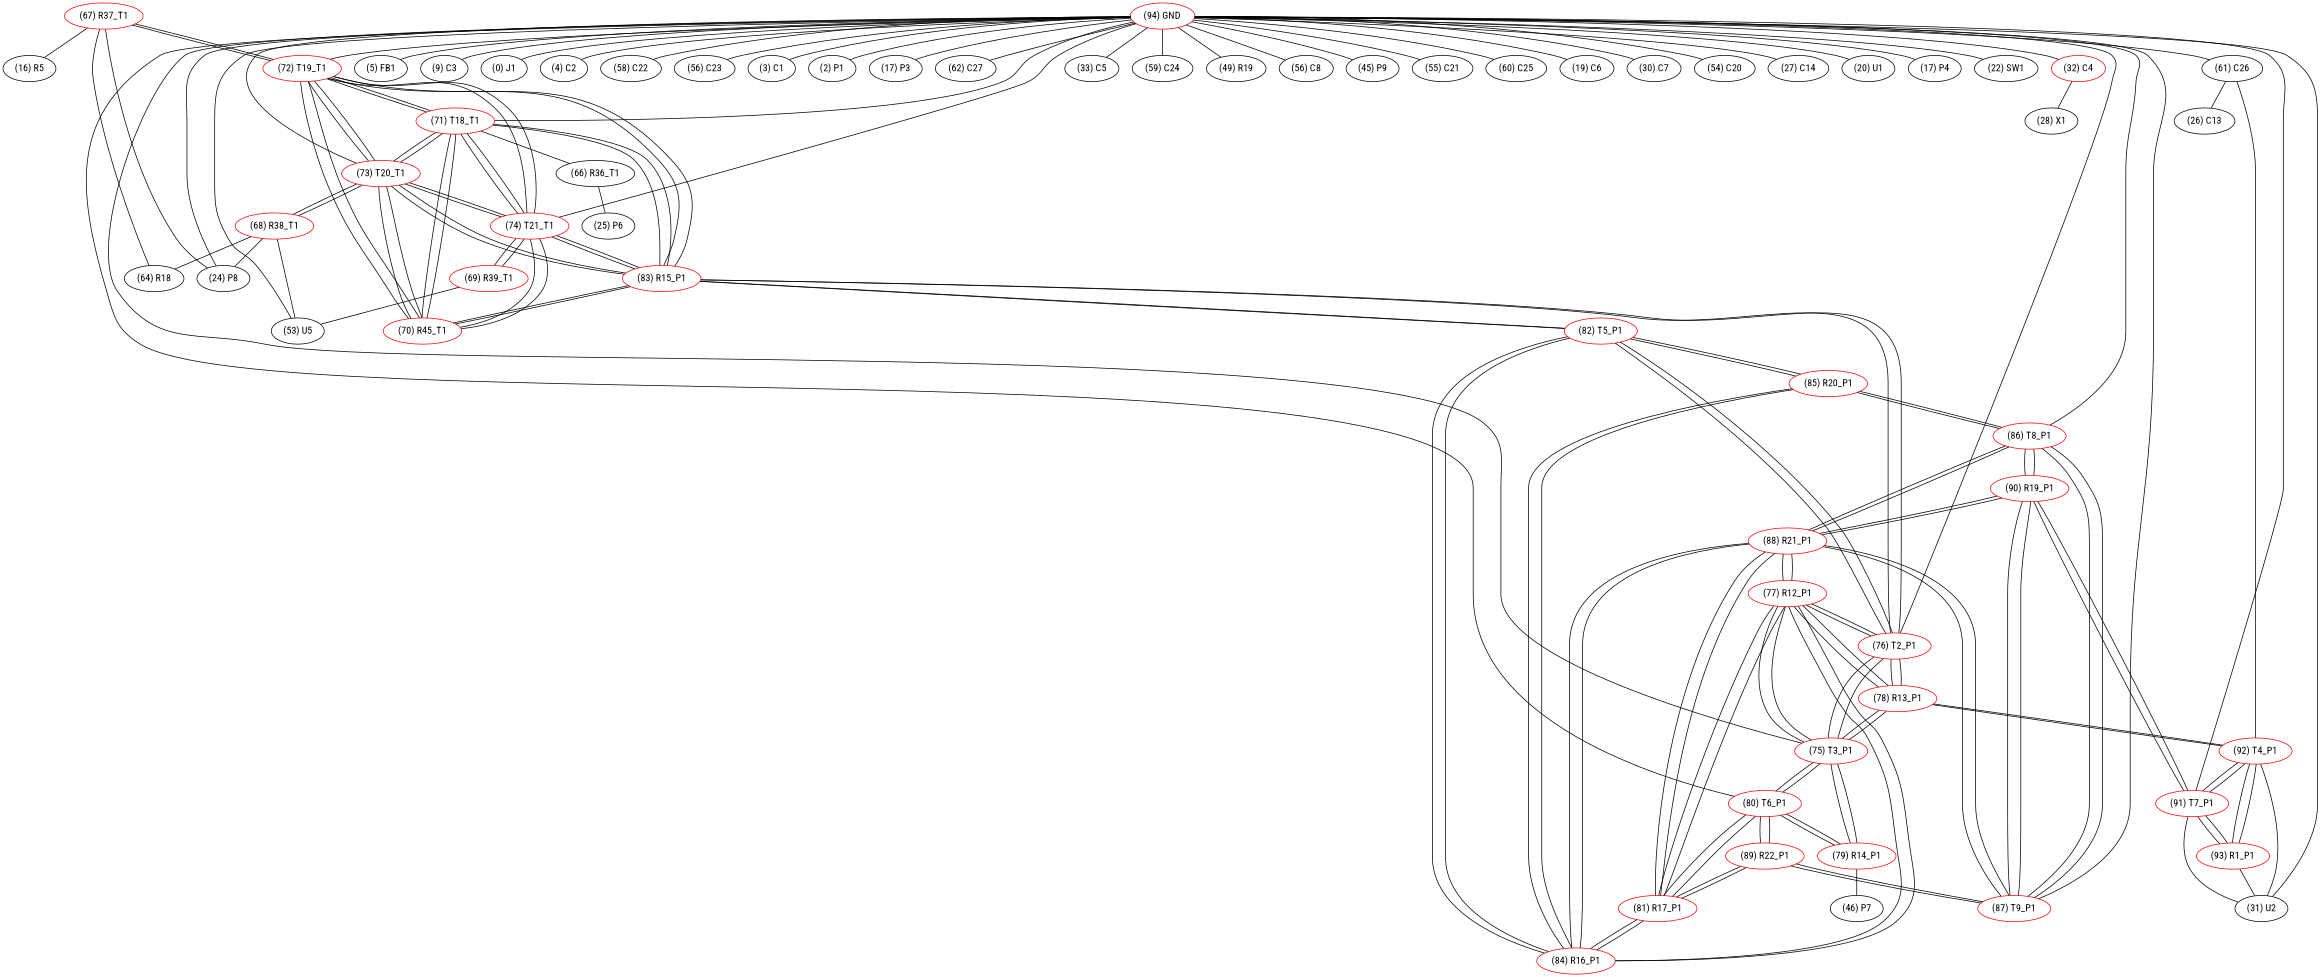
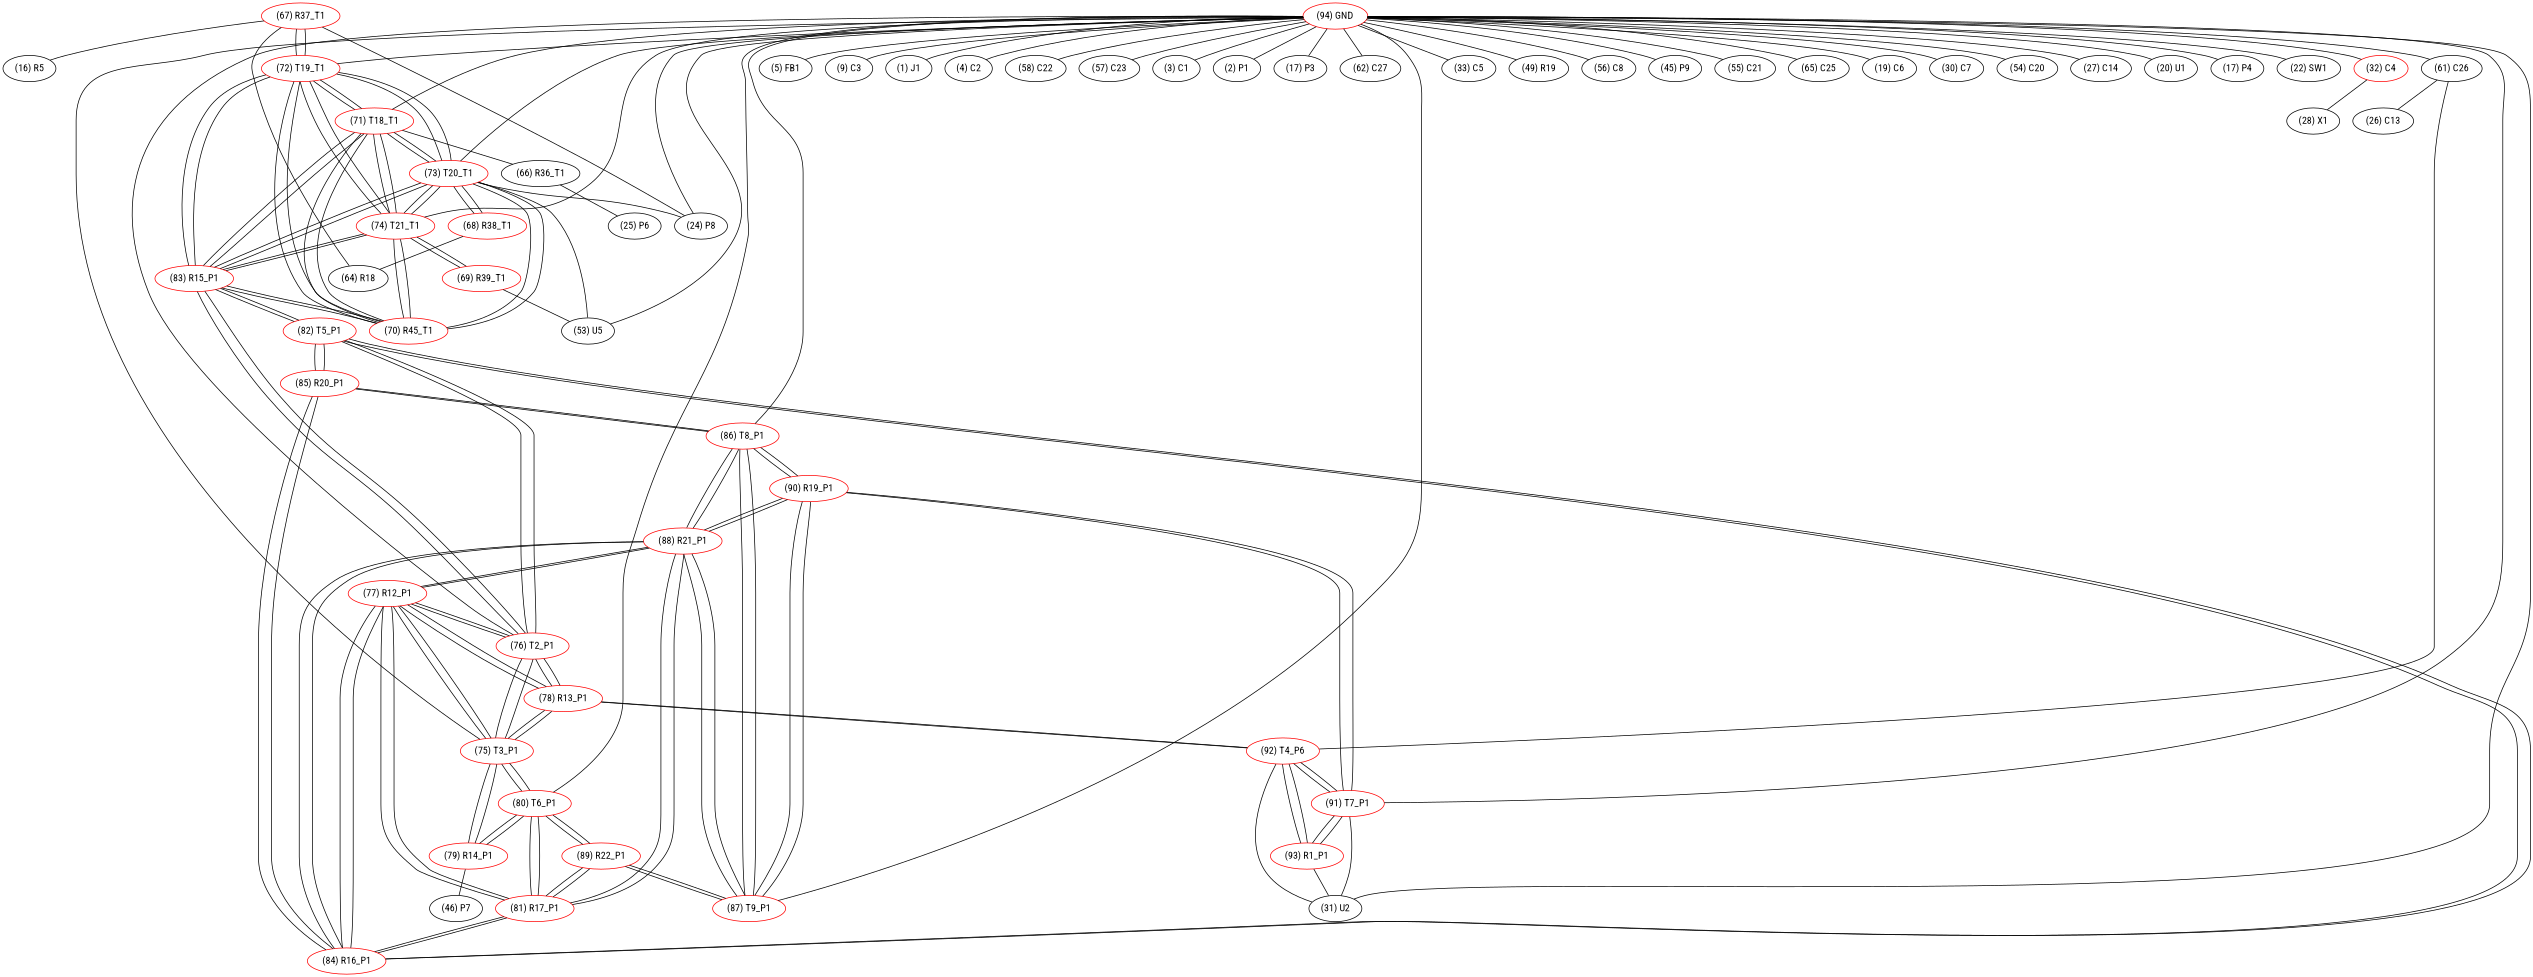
(504, 69) -> (909, 69)
(705, 69) -> (1109, 69)
(1163, 69) -> none
(1516, 69) -> (1819, 69)
(249, 252) -> (559, 196)
(286, 279) -> (562, 226)
(2256, 751) -> (1283, 751)
